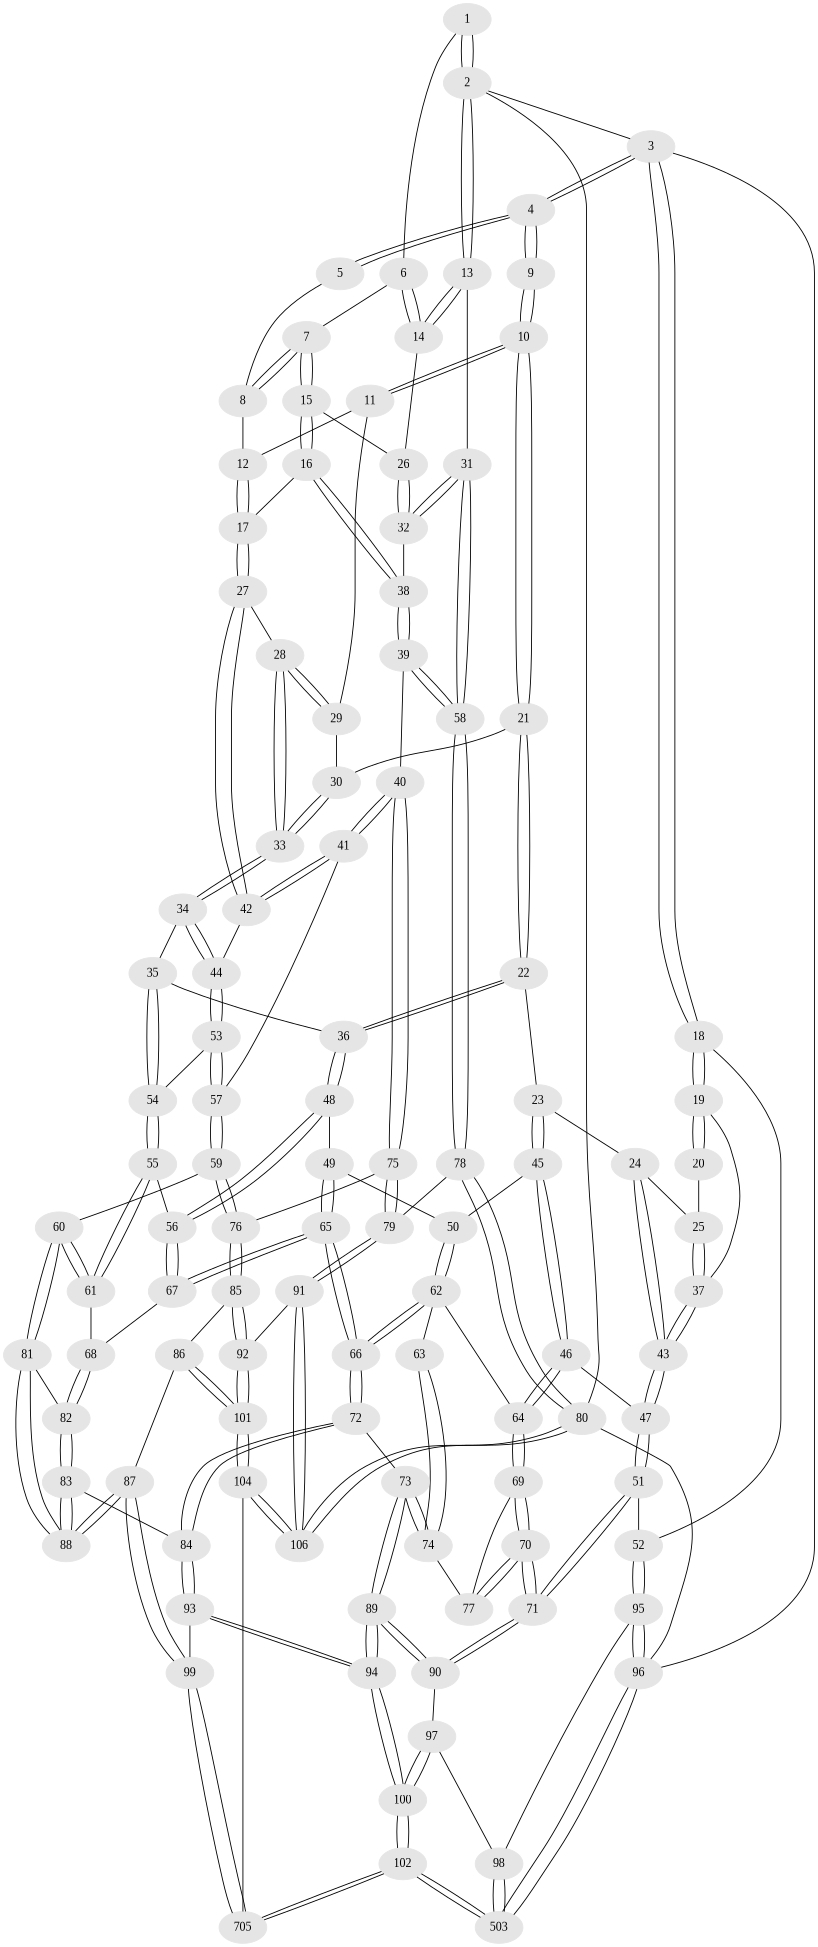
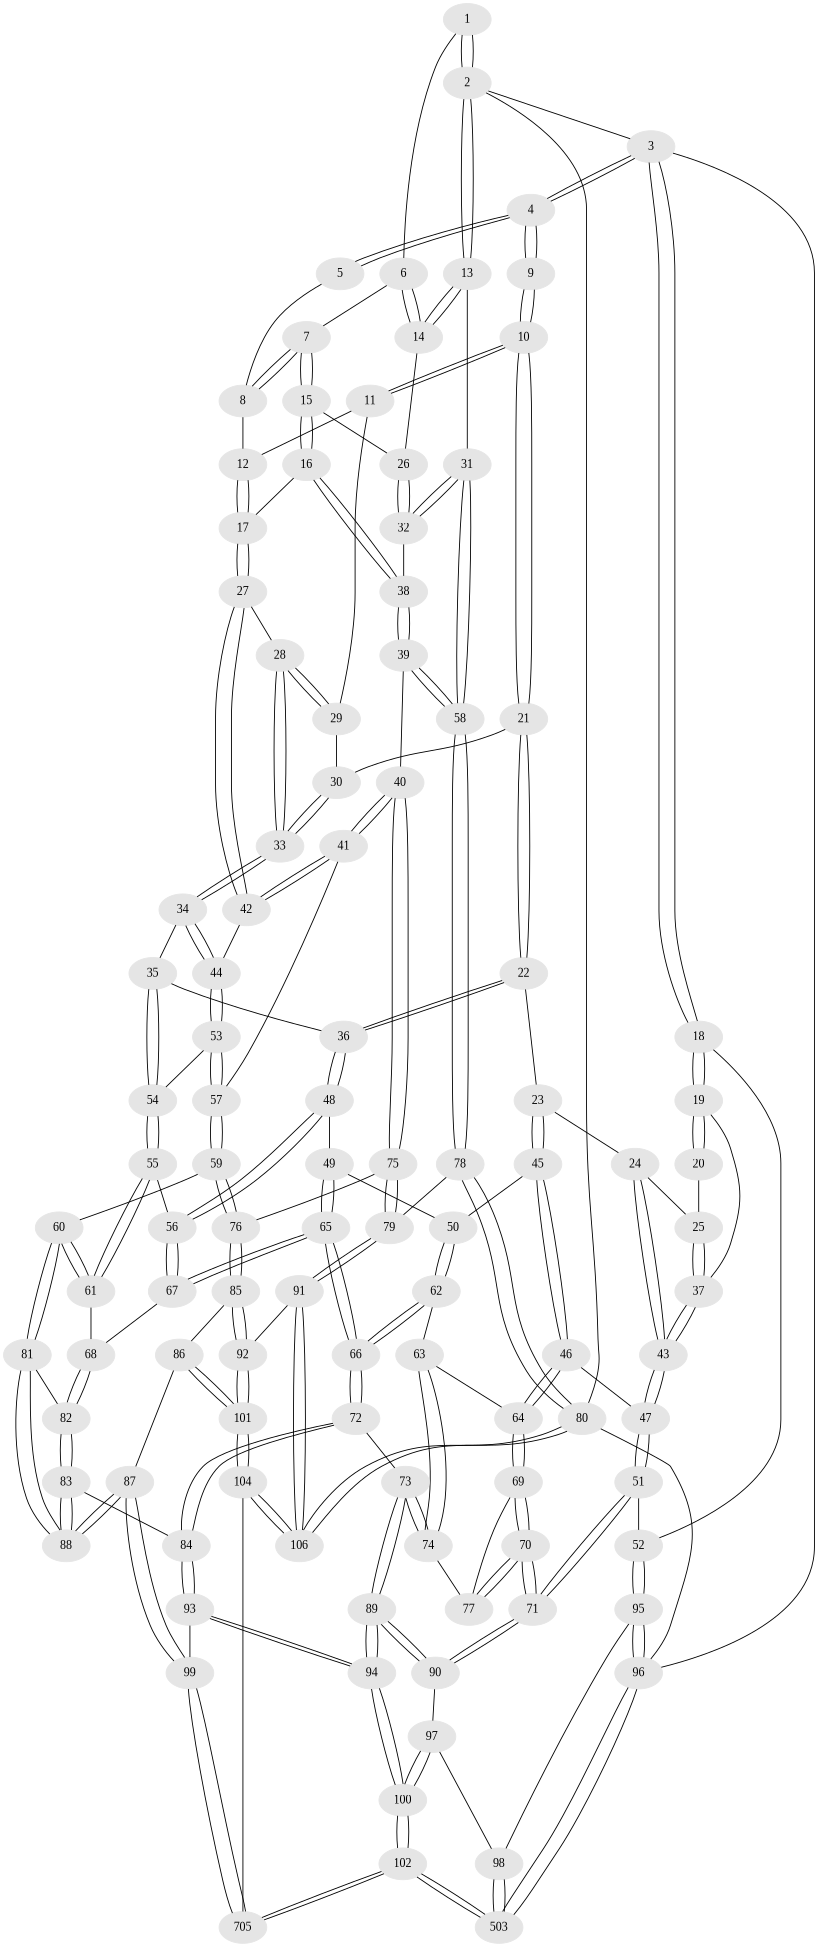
(477, 1355) -> (469, 1387)
